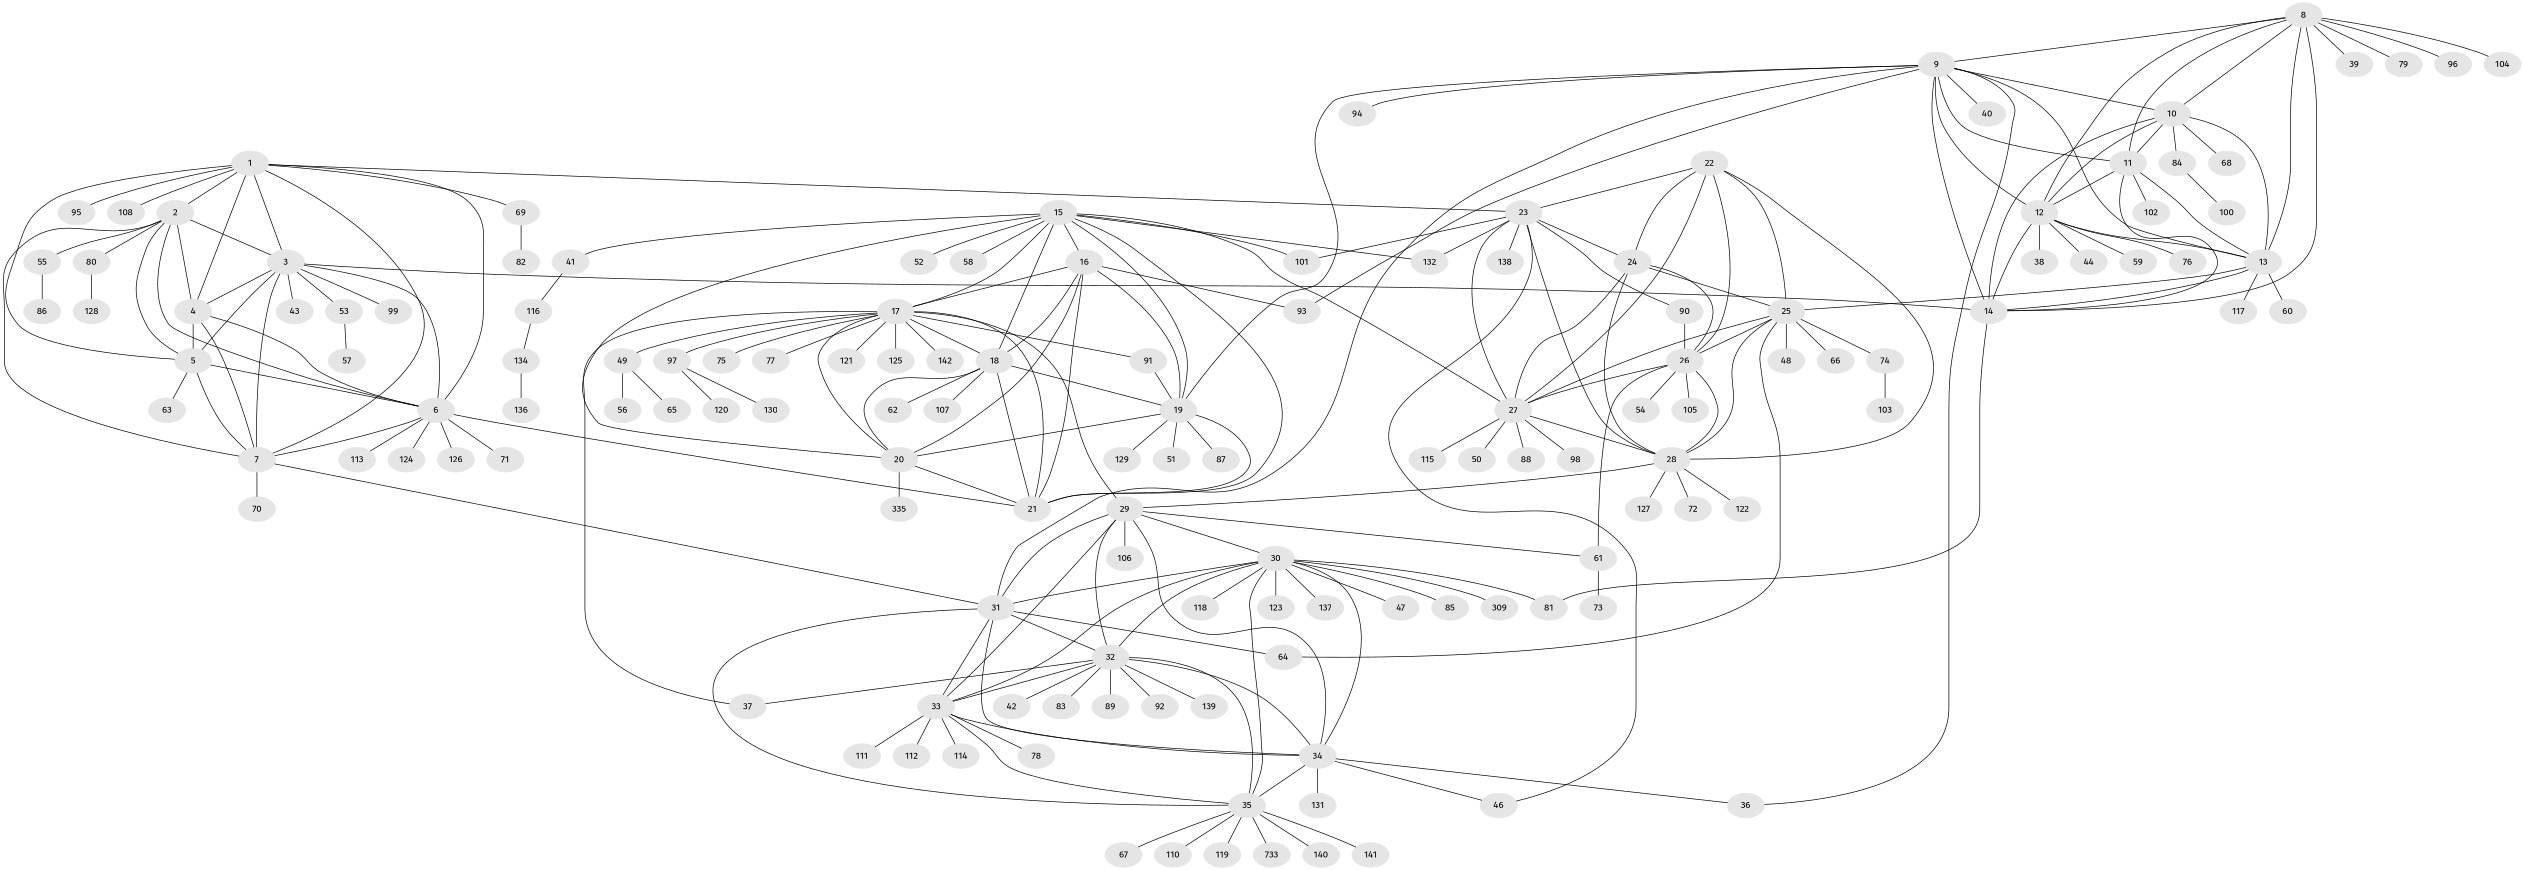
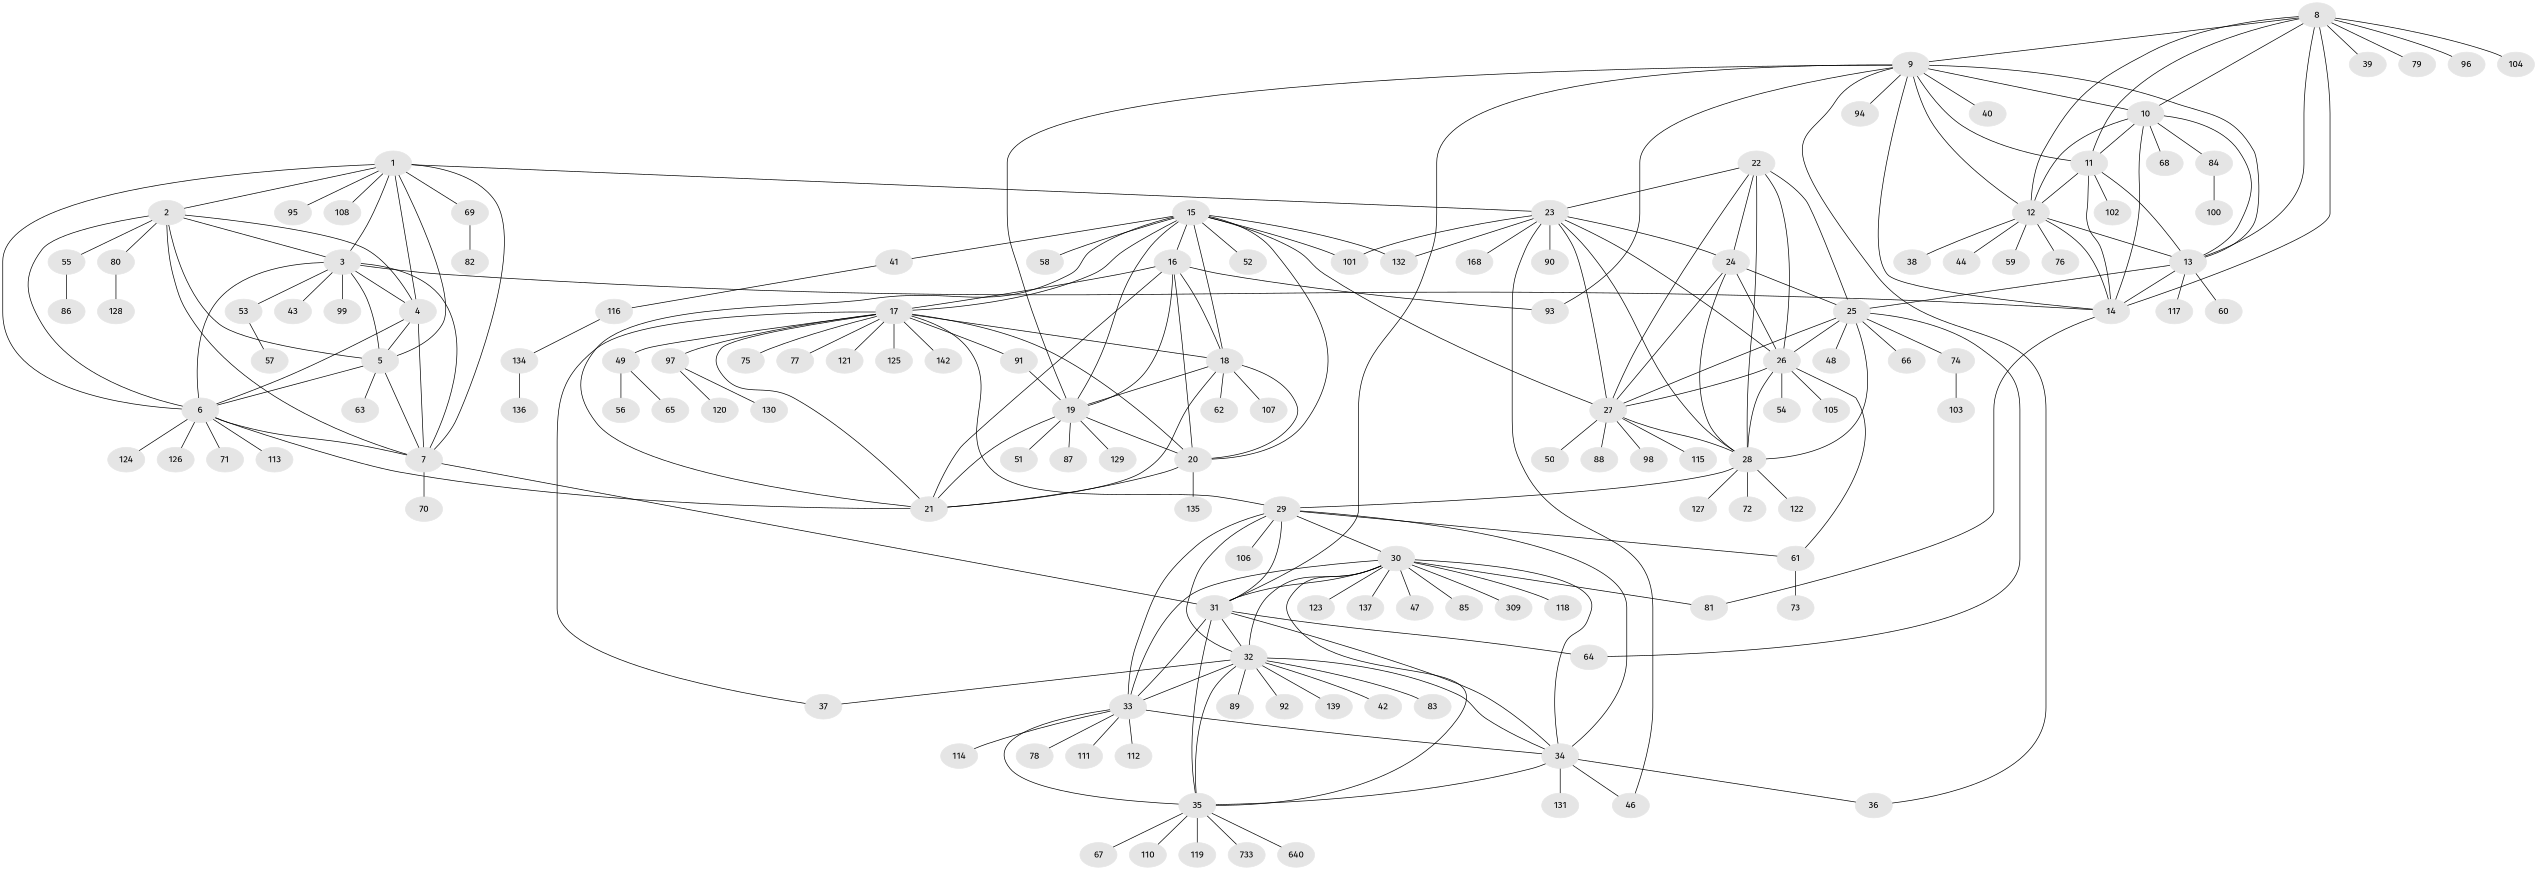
(1505, 262) -> (1474, 262)
(1685, 336) -> (1671, 280)
(899, 509) -> (1193, 509)
(1321, 855) -> (1296, 855)
(1371, 855) -> none
